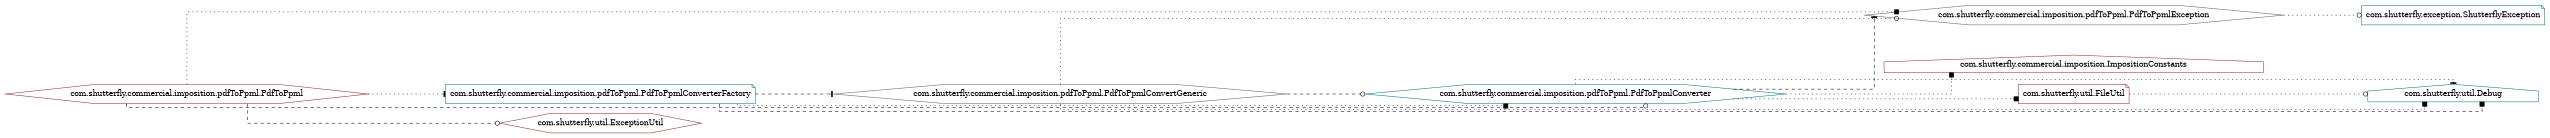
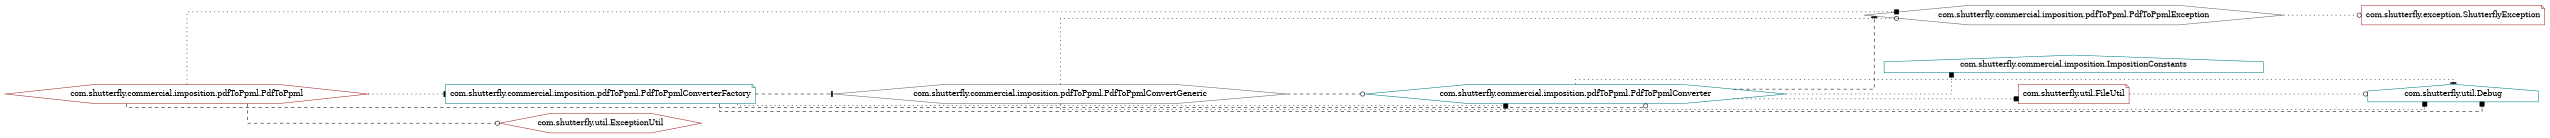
(2453, 15) -> (2453, 15)
(2074, 65) -> (2074, 65)
